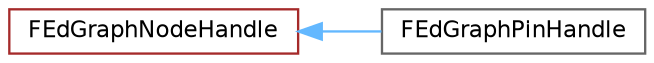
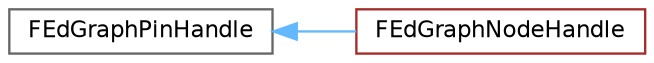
(352, 31) -> (327, 31)
